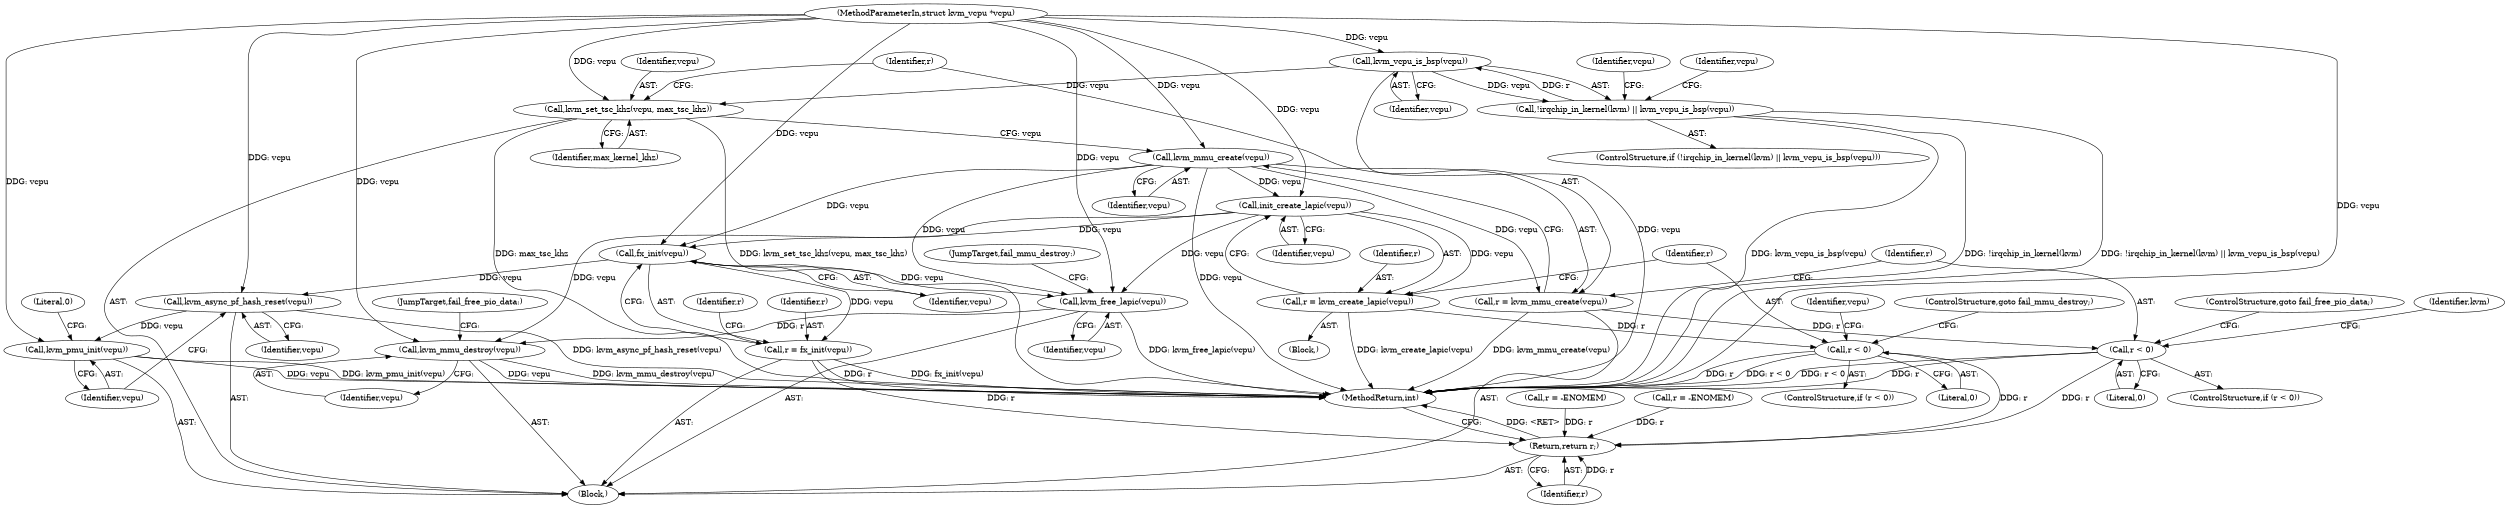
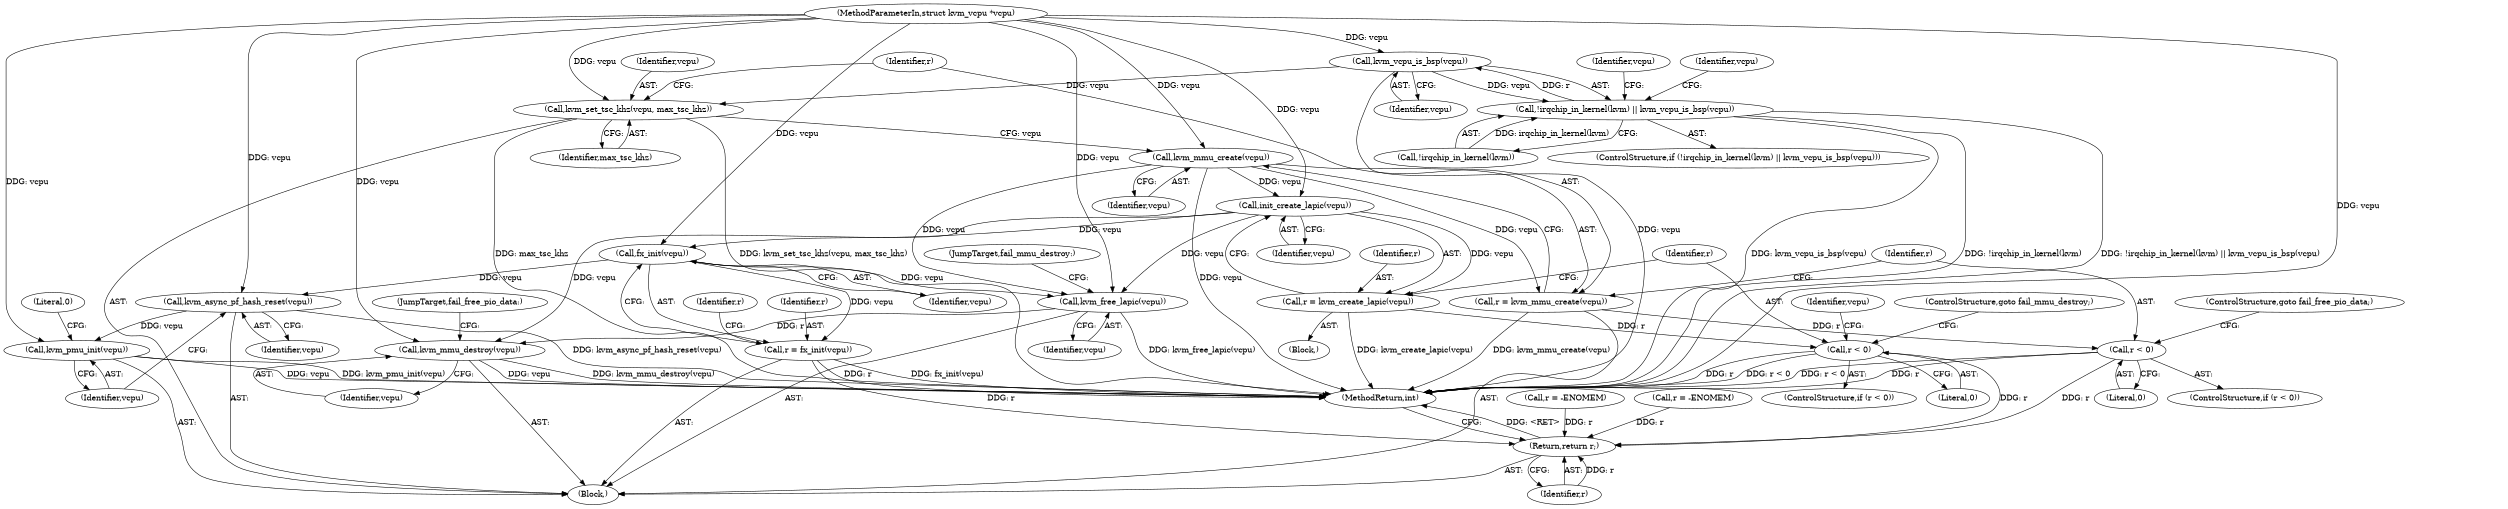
(605, 158) -> (605, 158)
none -> (1456, 158)
(915, 176) -> none
(2459, 302) -> none
